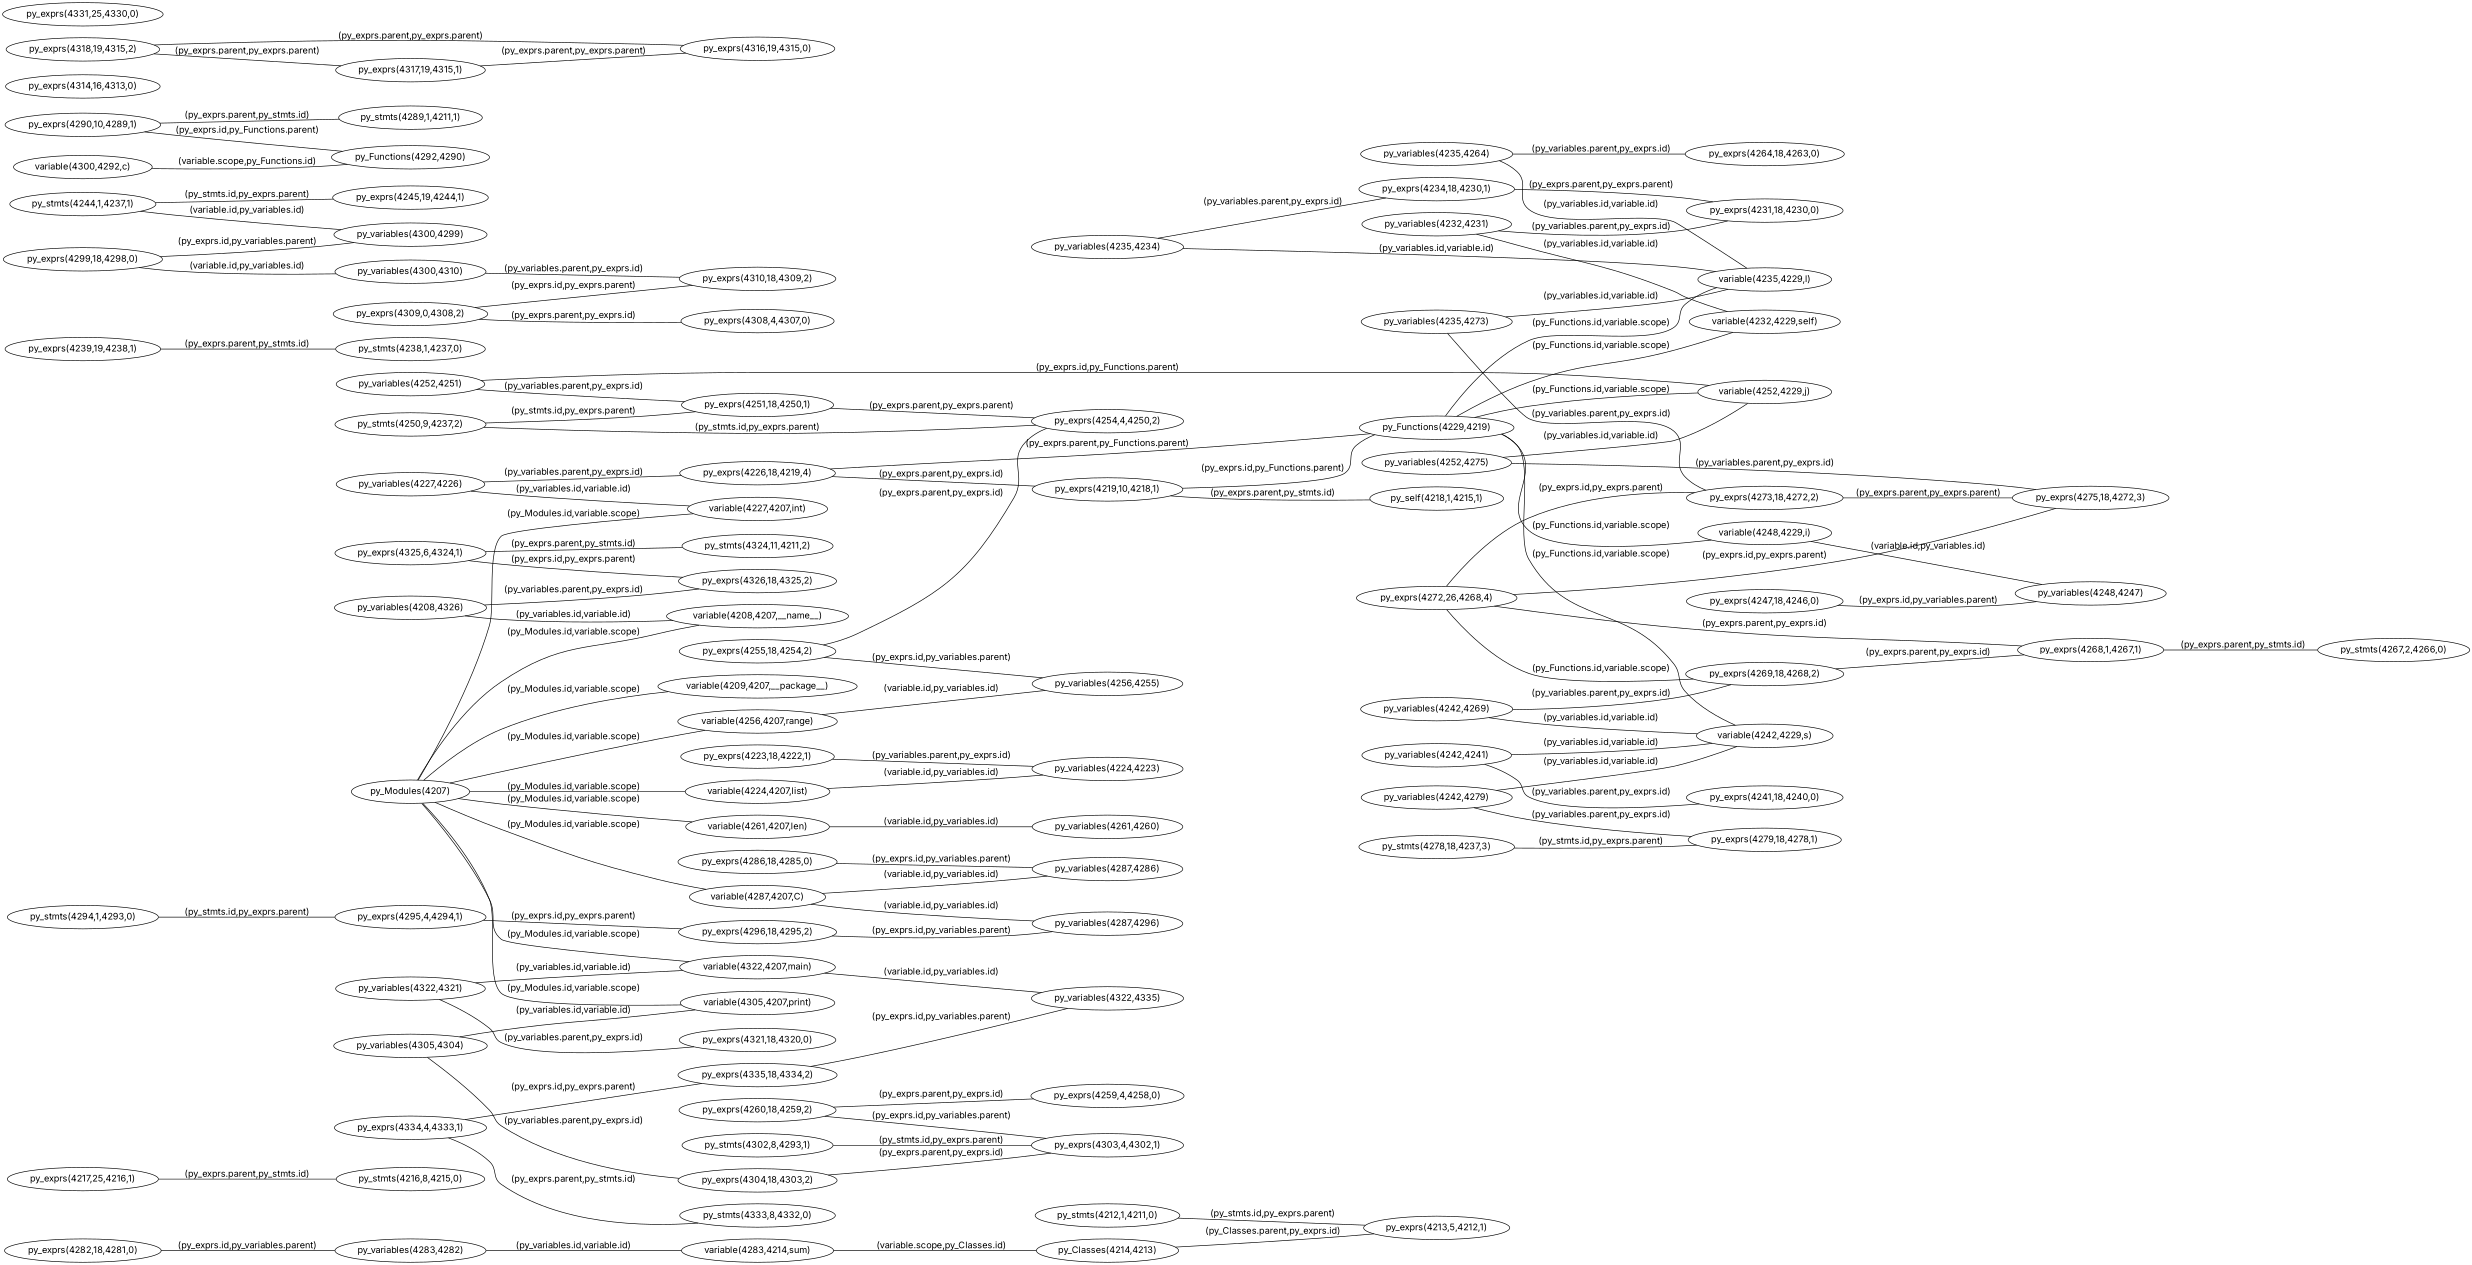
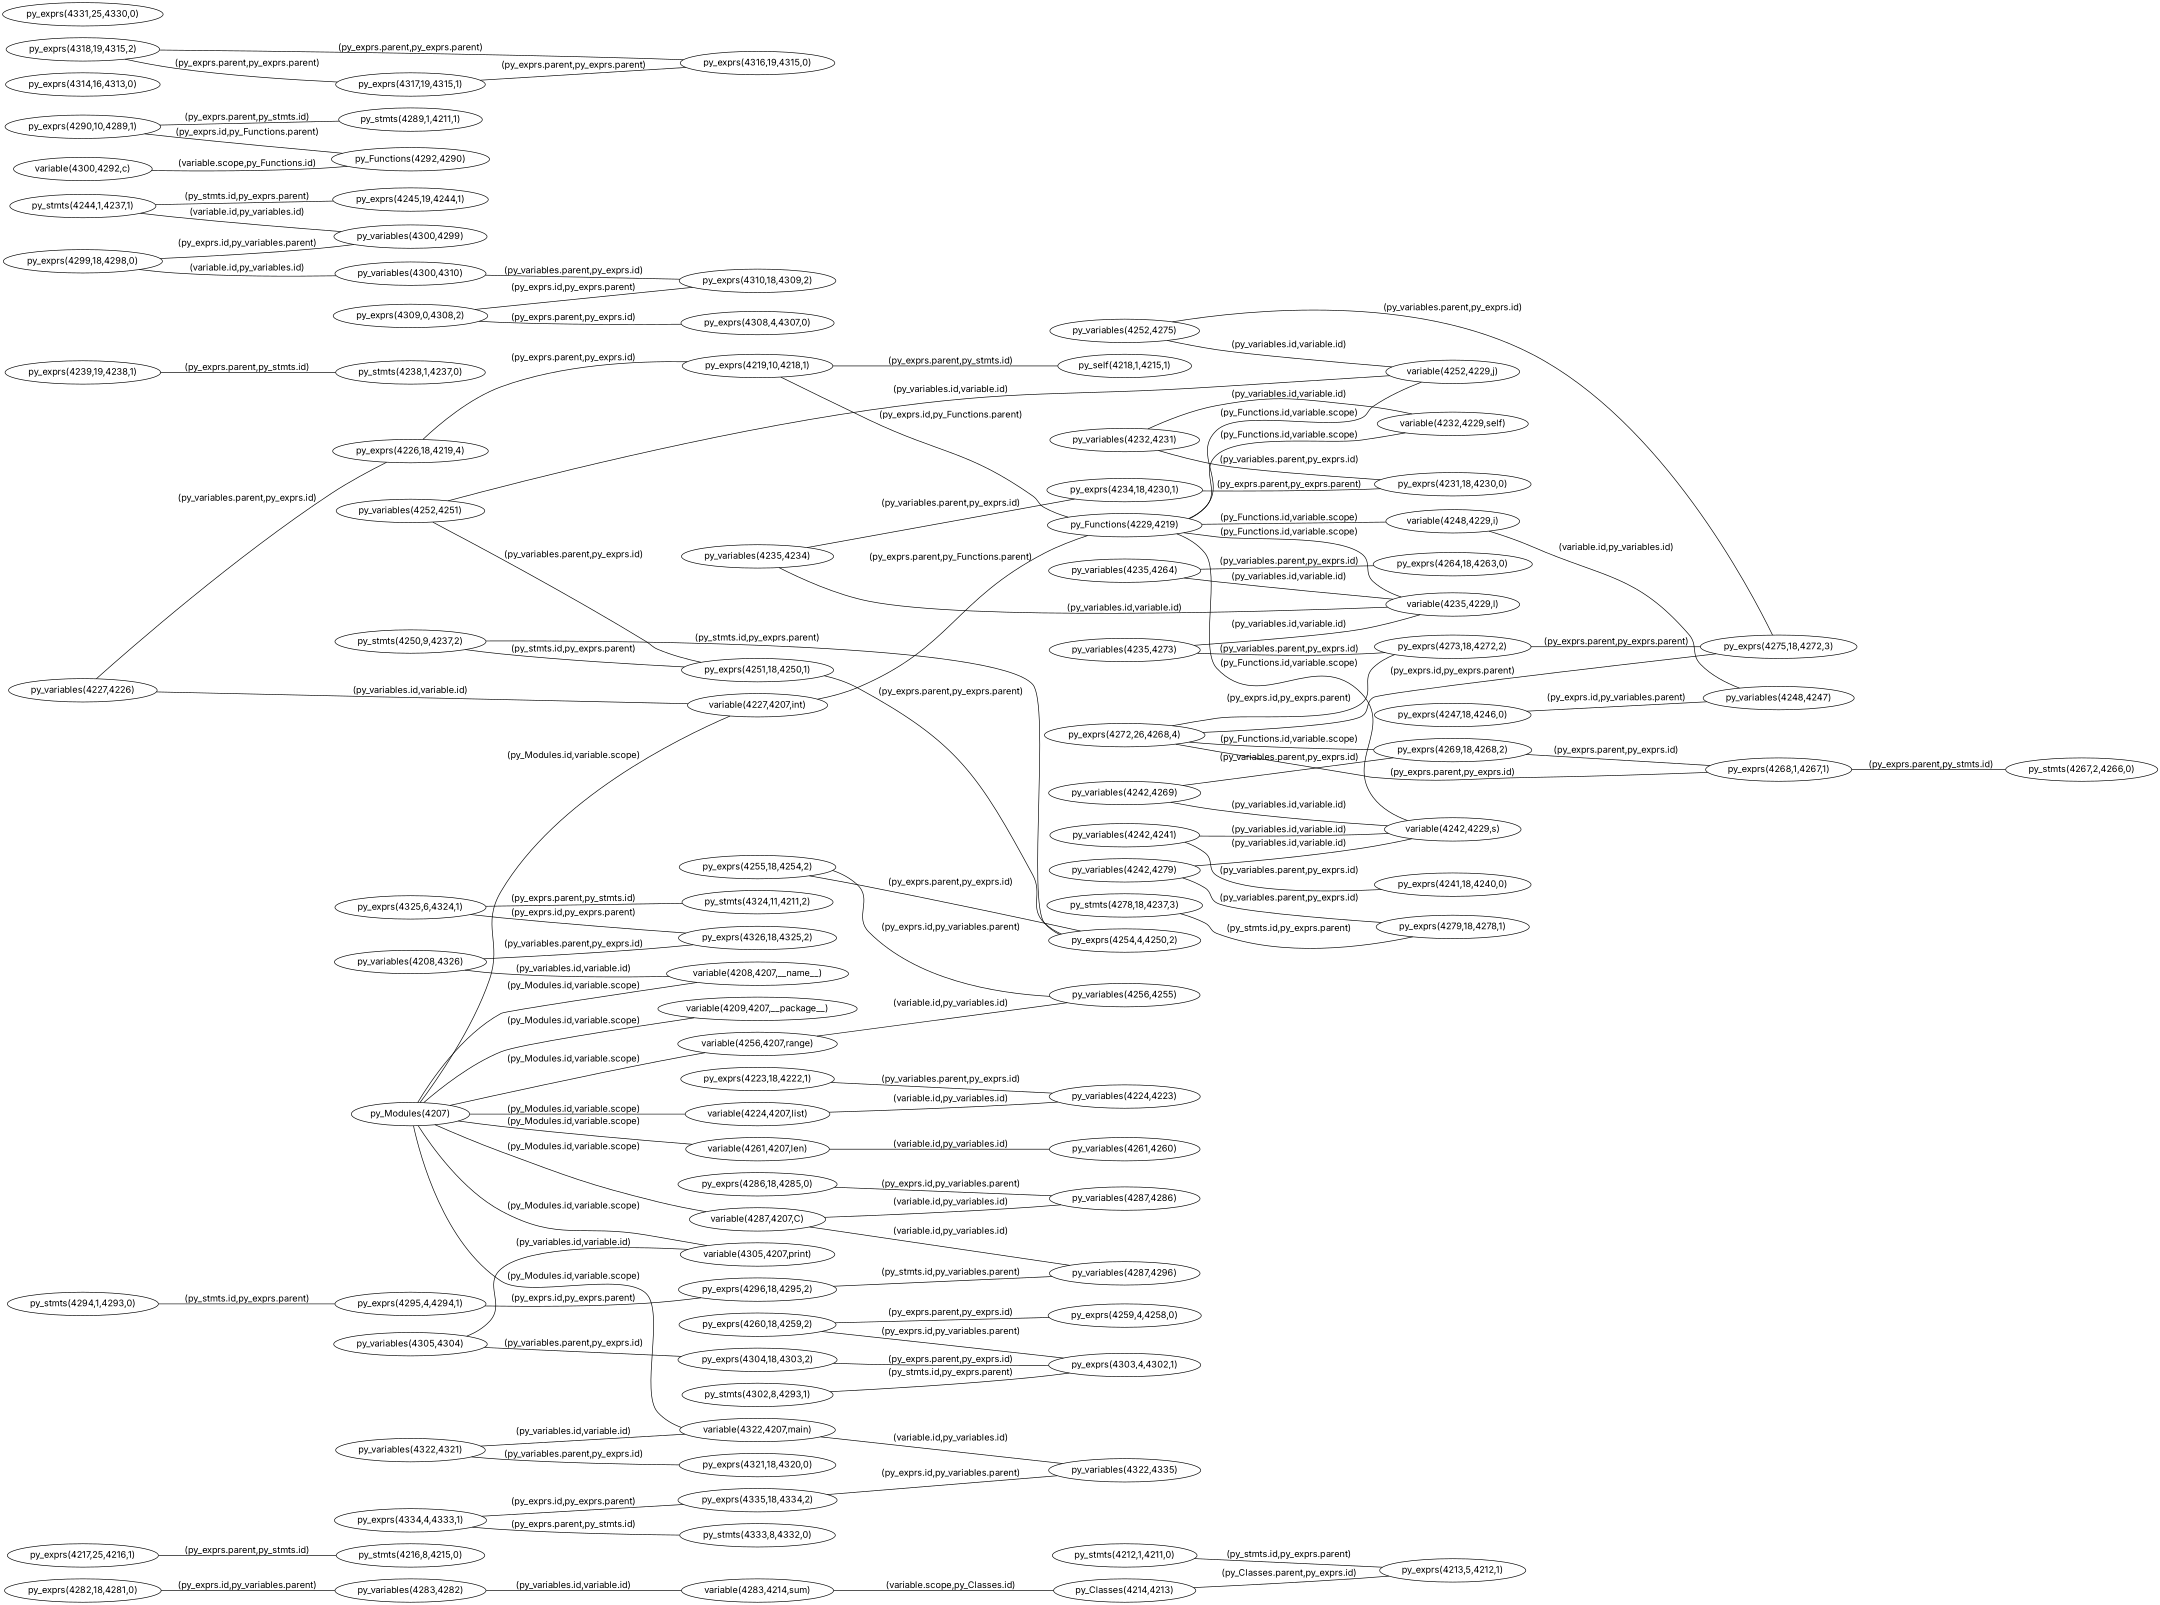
(1107, 368) -> (951, 390)
(1101, 454) -> (954, 621)
(941, 930) -> (951, 1272)
